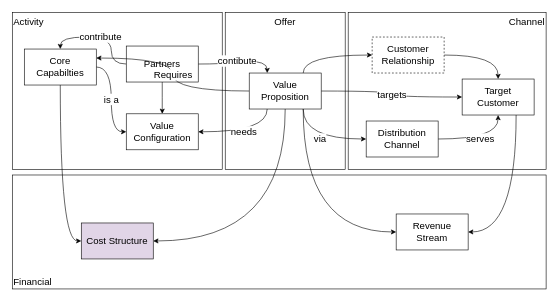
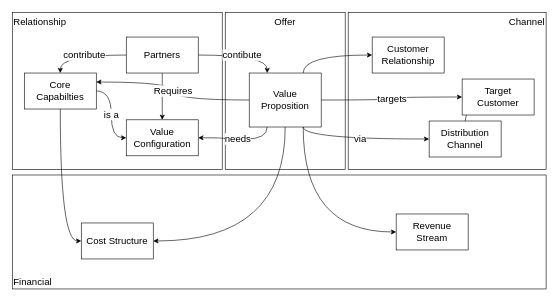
(33, 22) -> (42, 22)
(408, 55) -> (408, 55)
(479, 58) -> none
(162, 64) -> (162, 55)
(60, 67) -> (60, 91)
(285, 91) -> (285, 100)
(162, 132) -> (162, 138)
(402, 139) -> (465, 139)
(509, 192) -> none
(117, 241) -> (117, 241)
